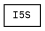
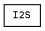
(22, 16) -> (22, 16)
